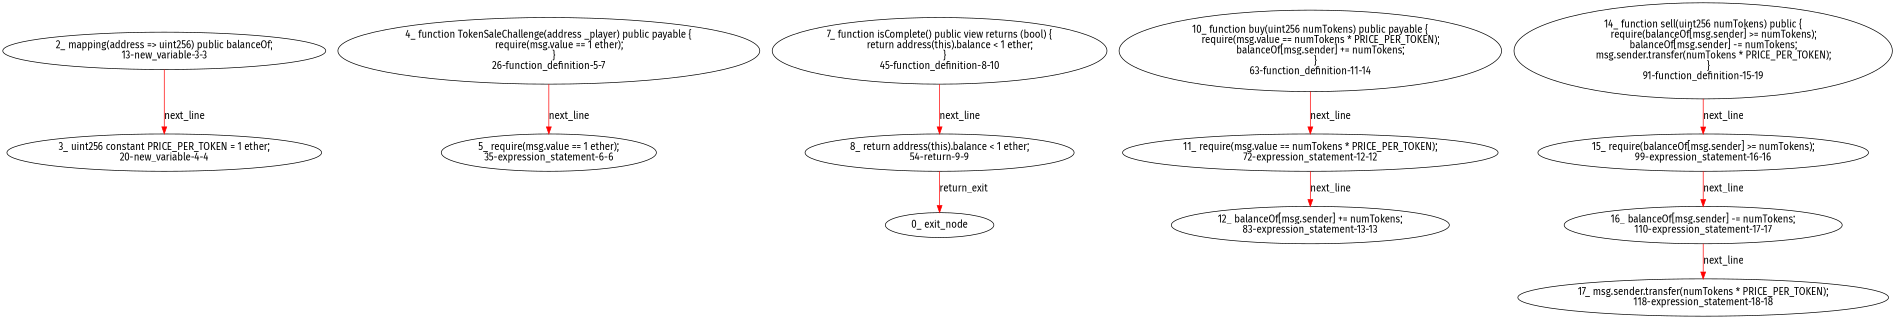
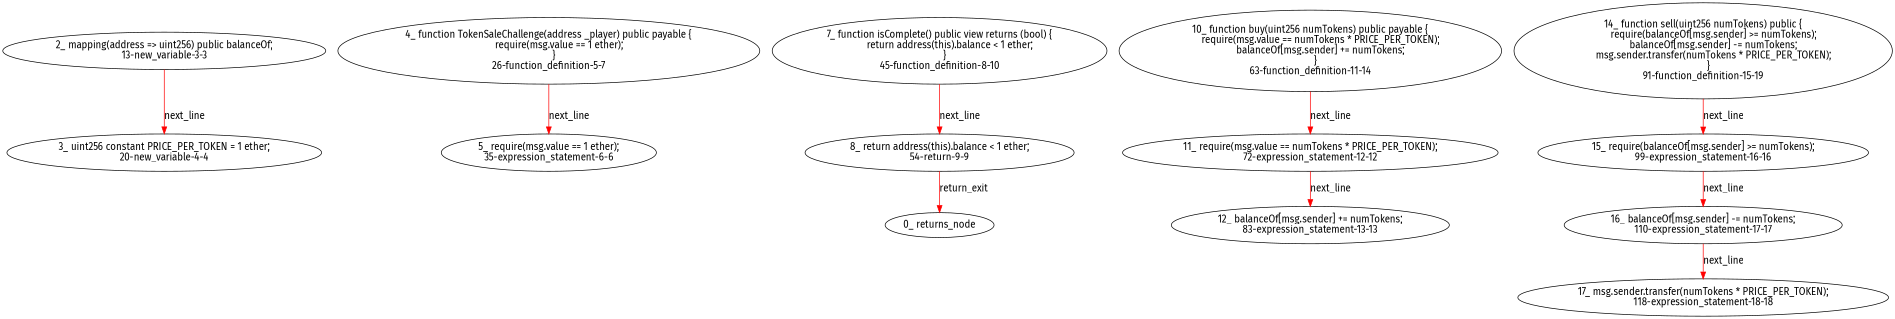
(940, 225) -> (940, 225)
